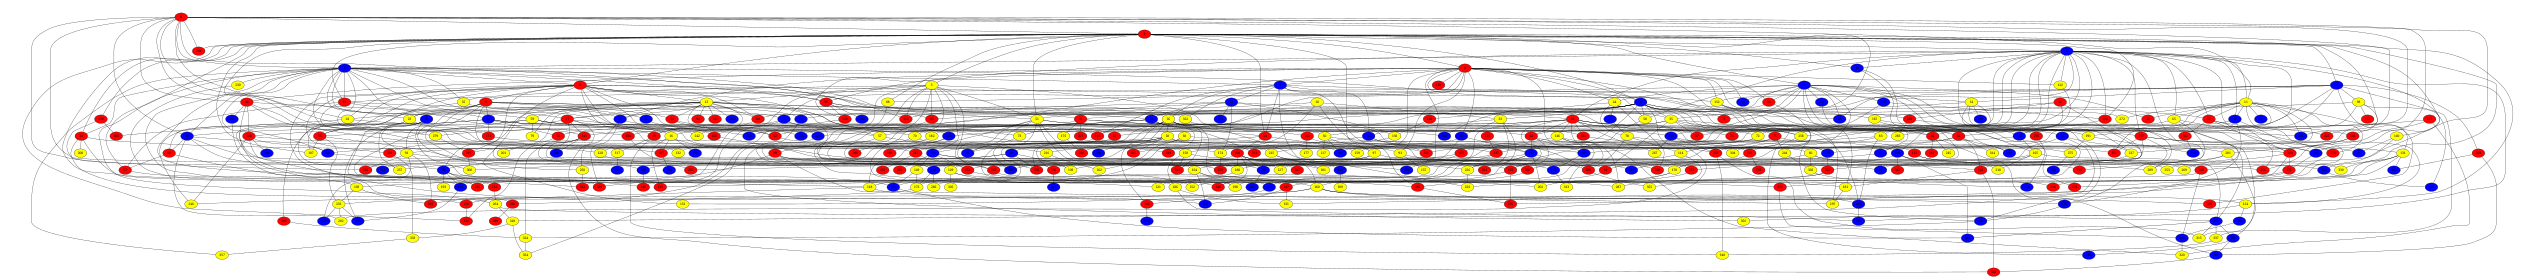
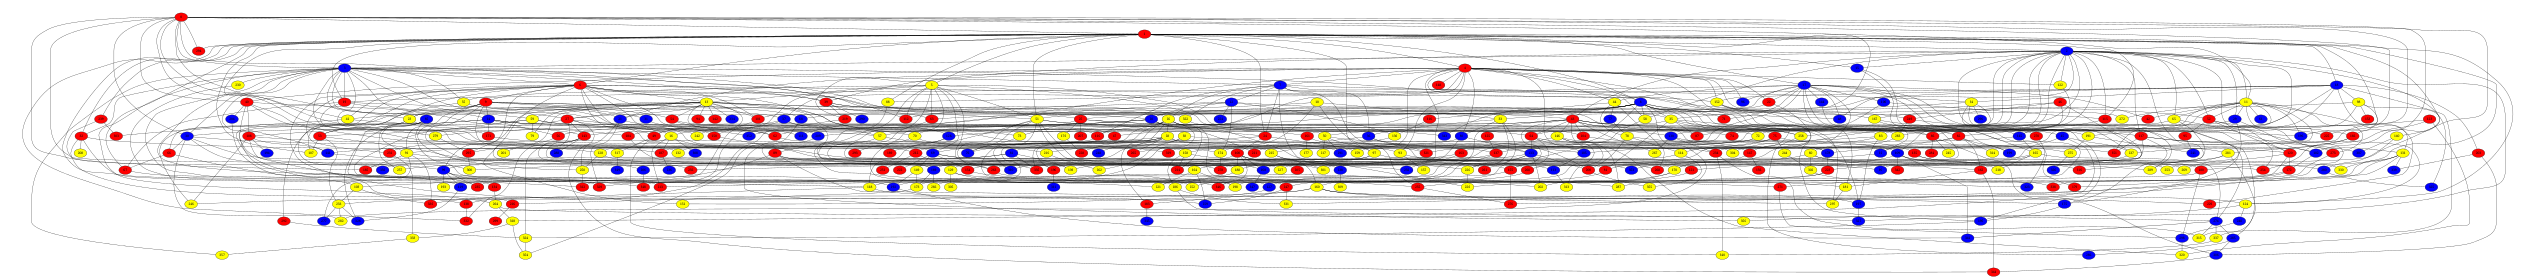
(932, 136) -> none
(1487, 146) -> (1844, 145)
(758, 149) -> (1412, 130)
none -> (591, 162)
(1255, 180) -> (1179, 178)
